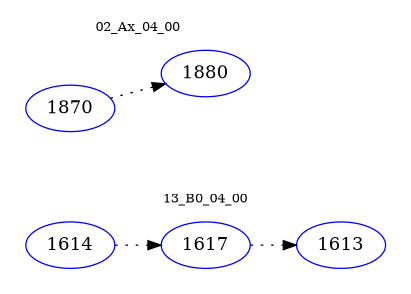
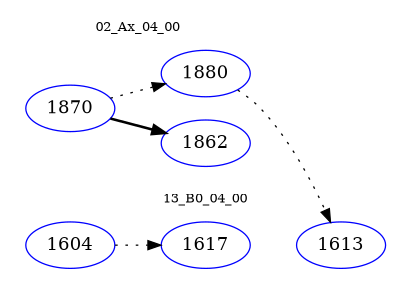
none -> (206, 143)
(70, 245) -> (70, 245)
(267, 245) -> (289, 145)
